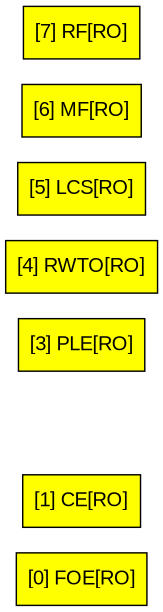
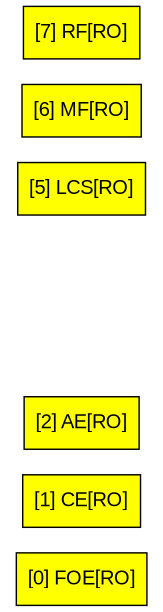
(82, 267) -> none
(82, 345) -> none
none -> (82, 423)
